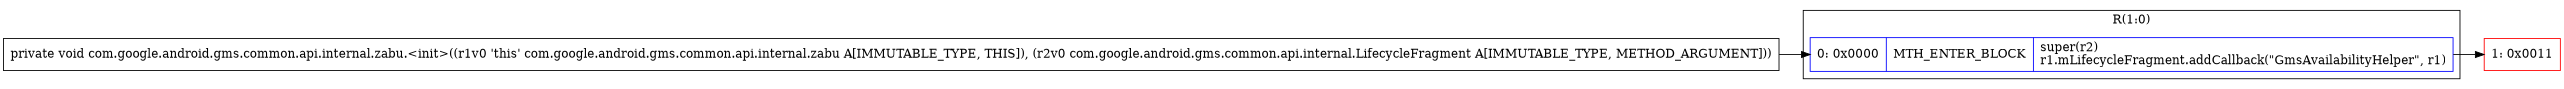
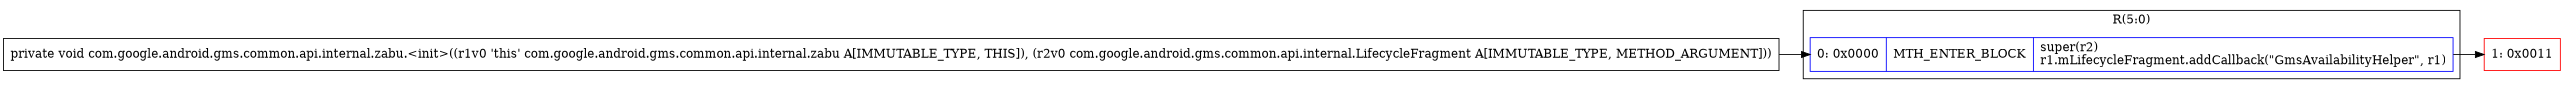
(2132, 20) -> (2132, 20)
